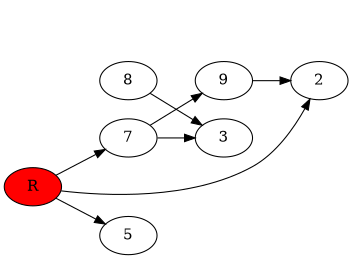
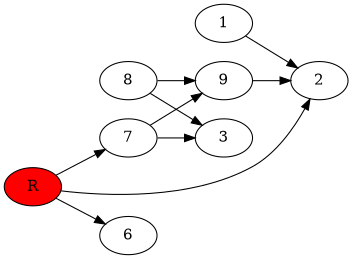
none -> (224, 23)
none -> (171, 81)
(128, 236) -> (128, 236)
